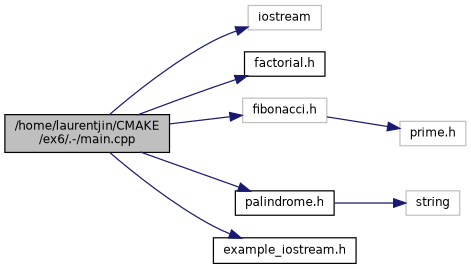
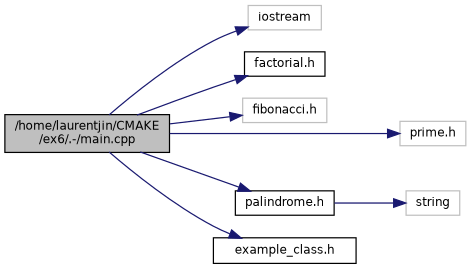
(357, 122) -> (279, 134)
(285, 251) -> (285, 251)
